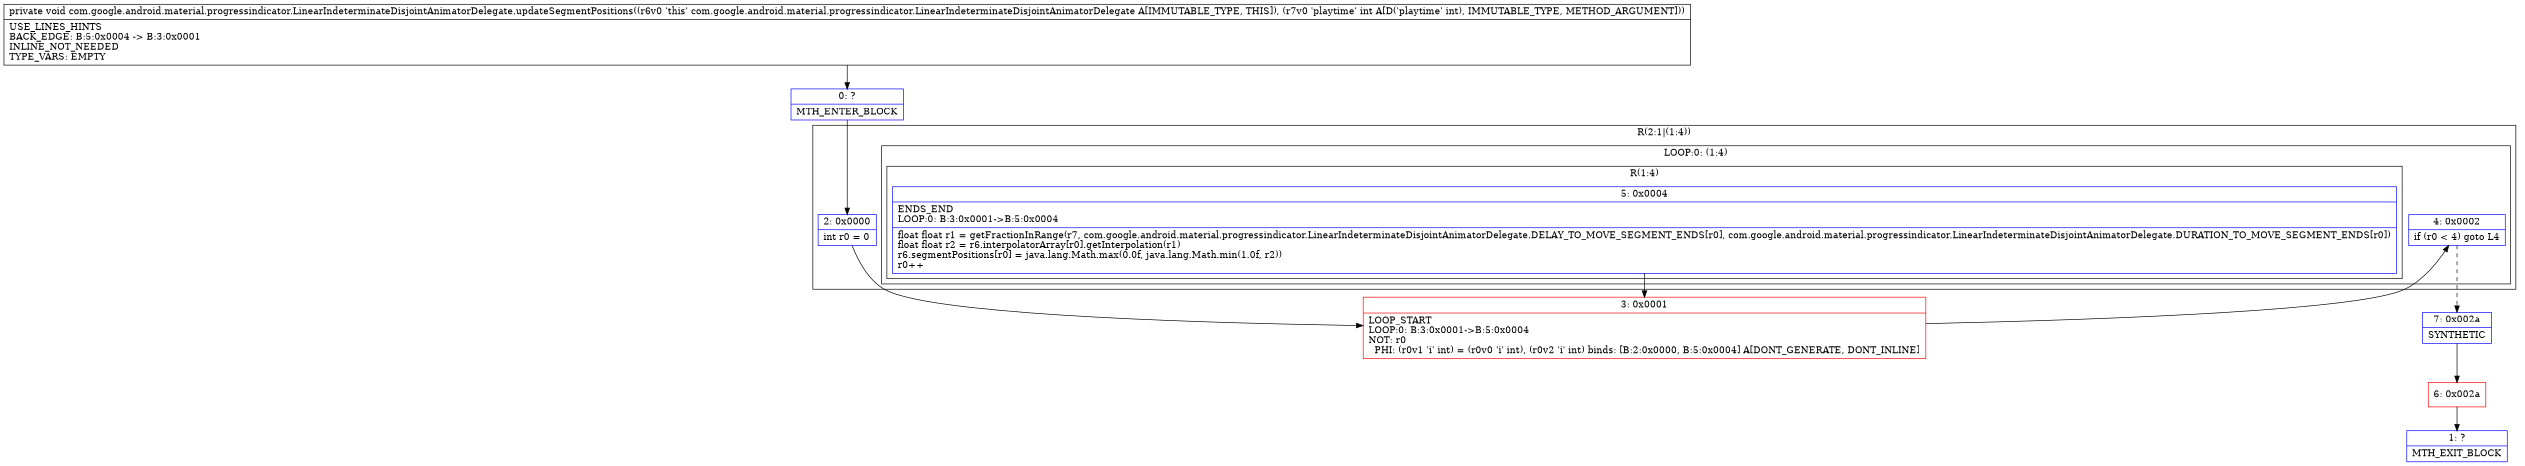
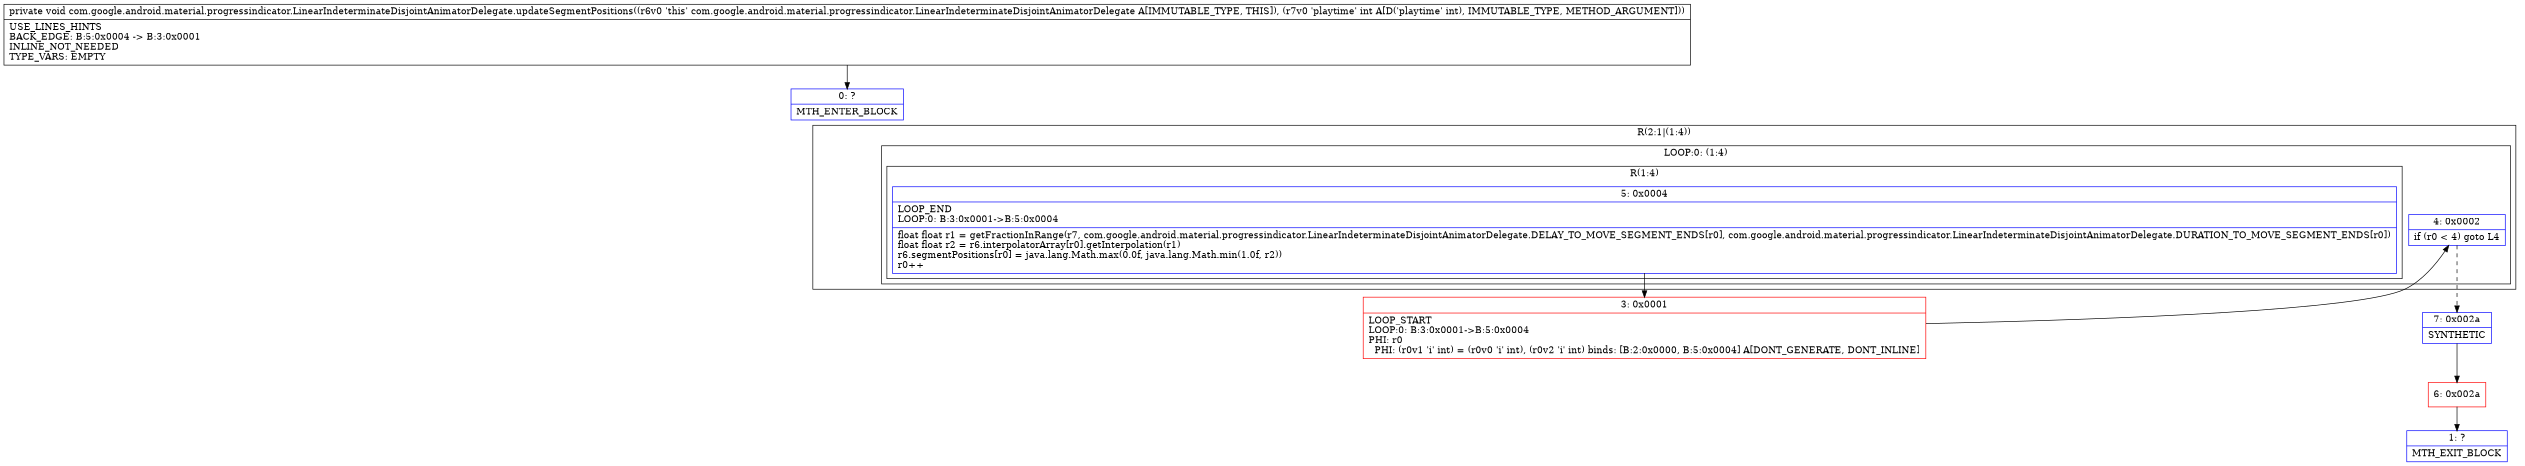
(926, 210) -> (925, 210)
(847, 230) -> none
(1389, 340) -> (1387, 340)
